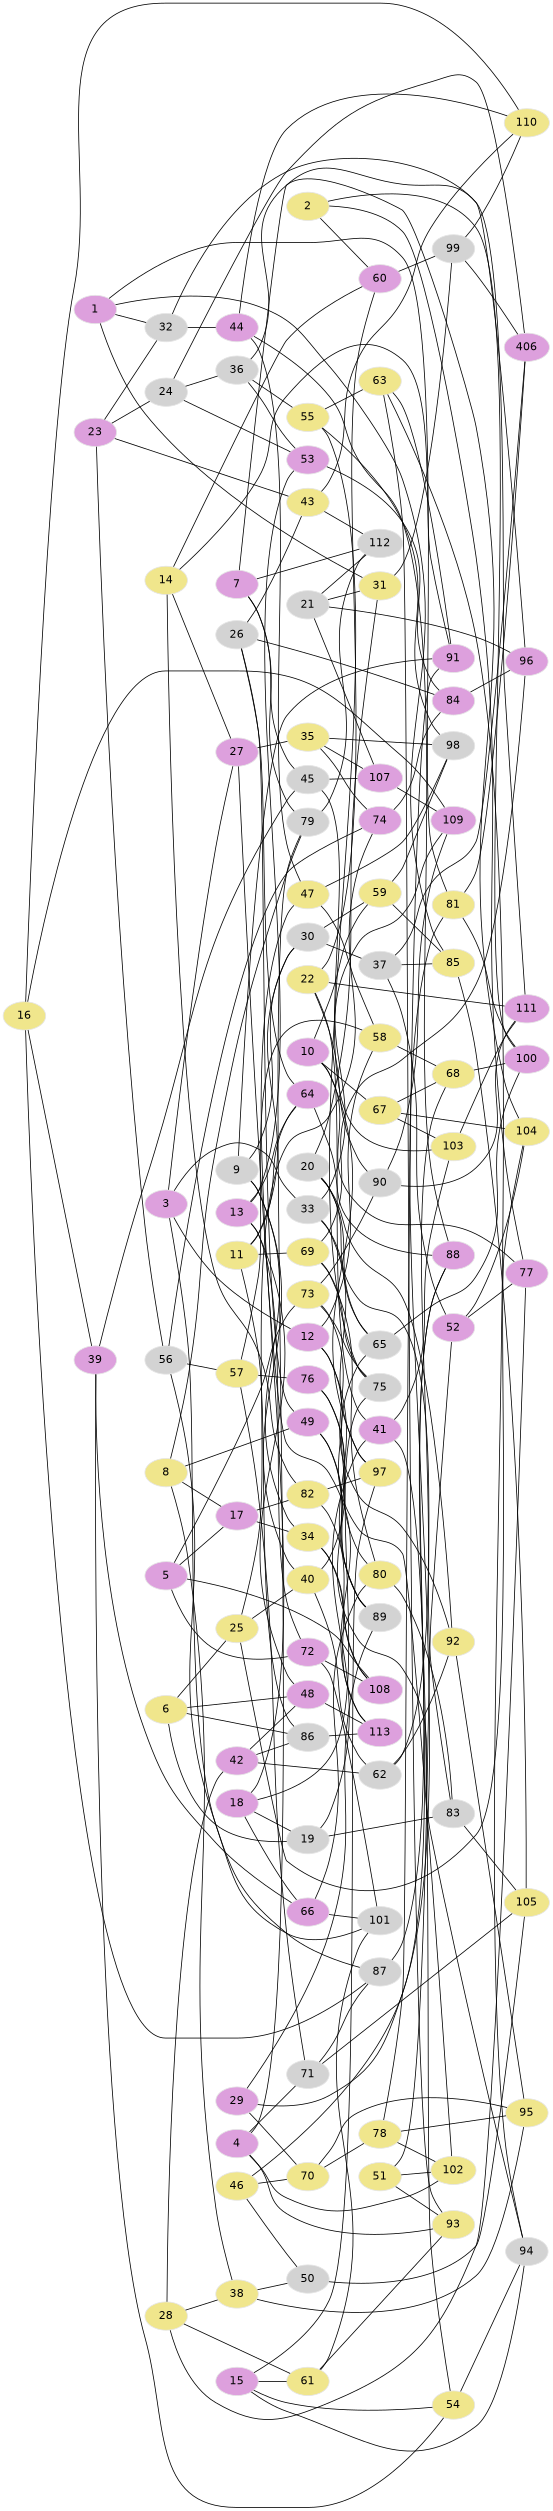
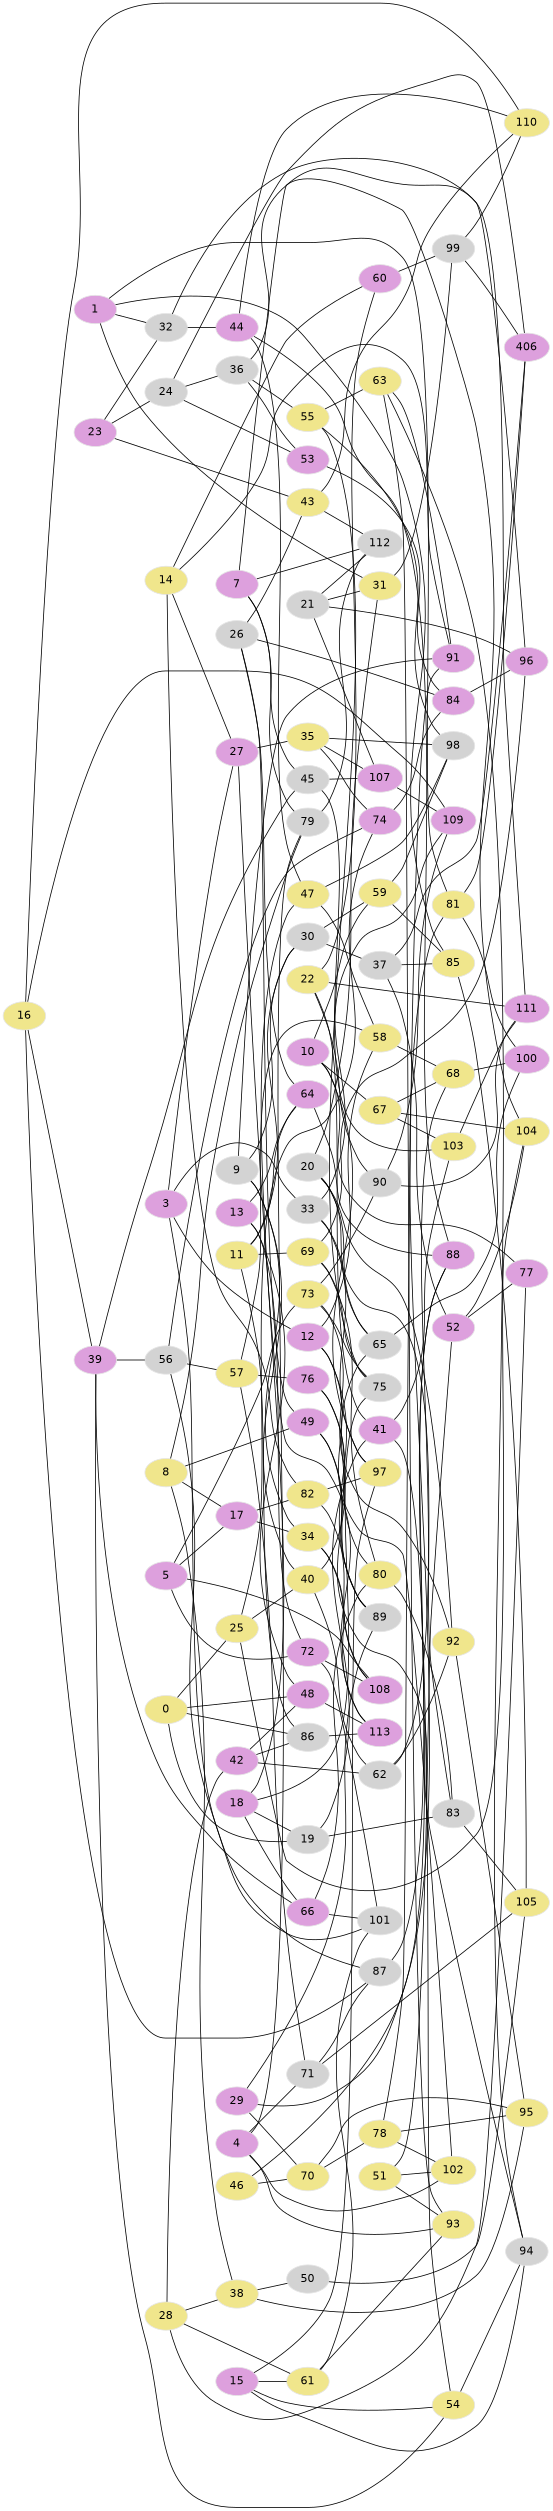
(308, 206) -> none
(272, 836) -> none
(118, 897) -> (131, 1360)
(166, 1710) -> (166, 1710)
(271, 2233) -> none
